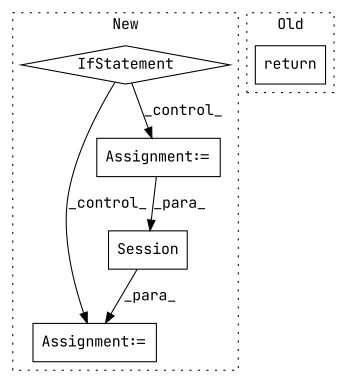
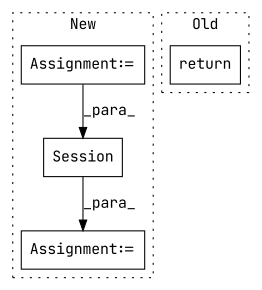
(126, 65) -> none
